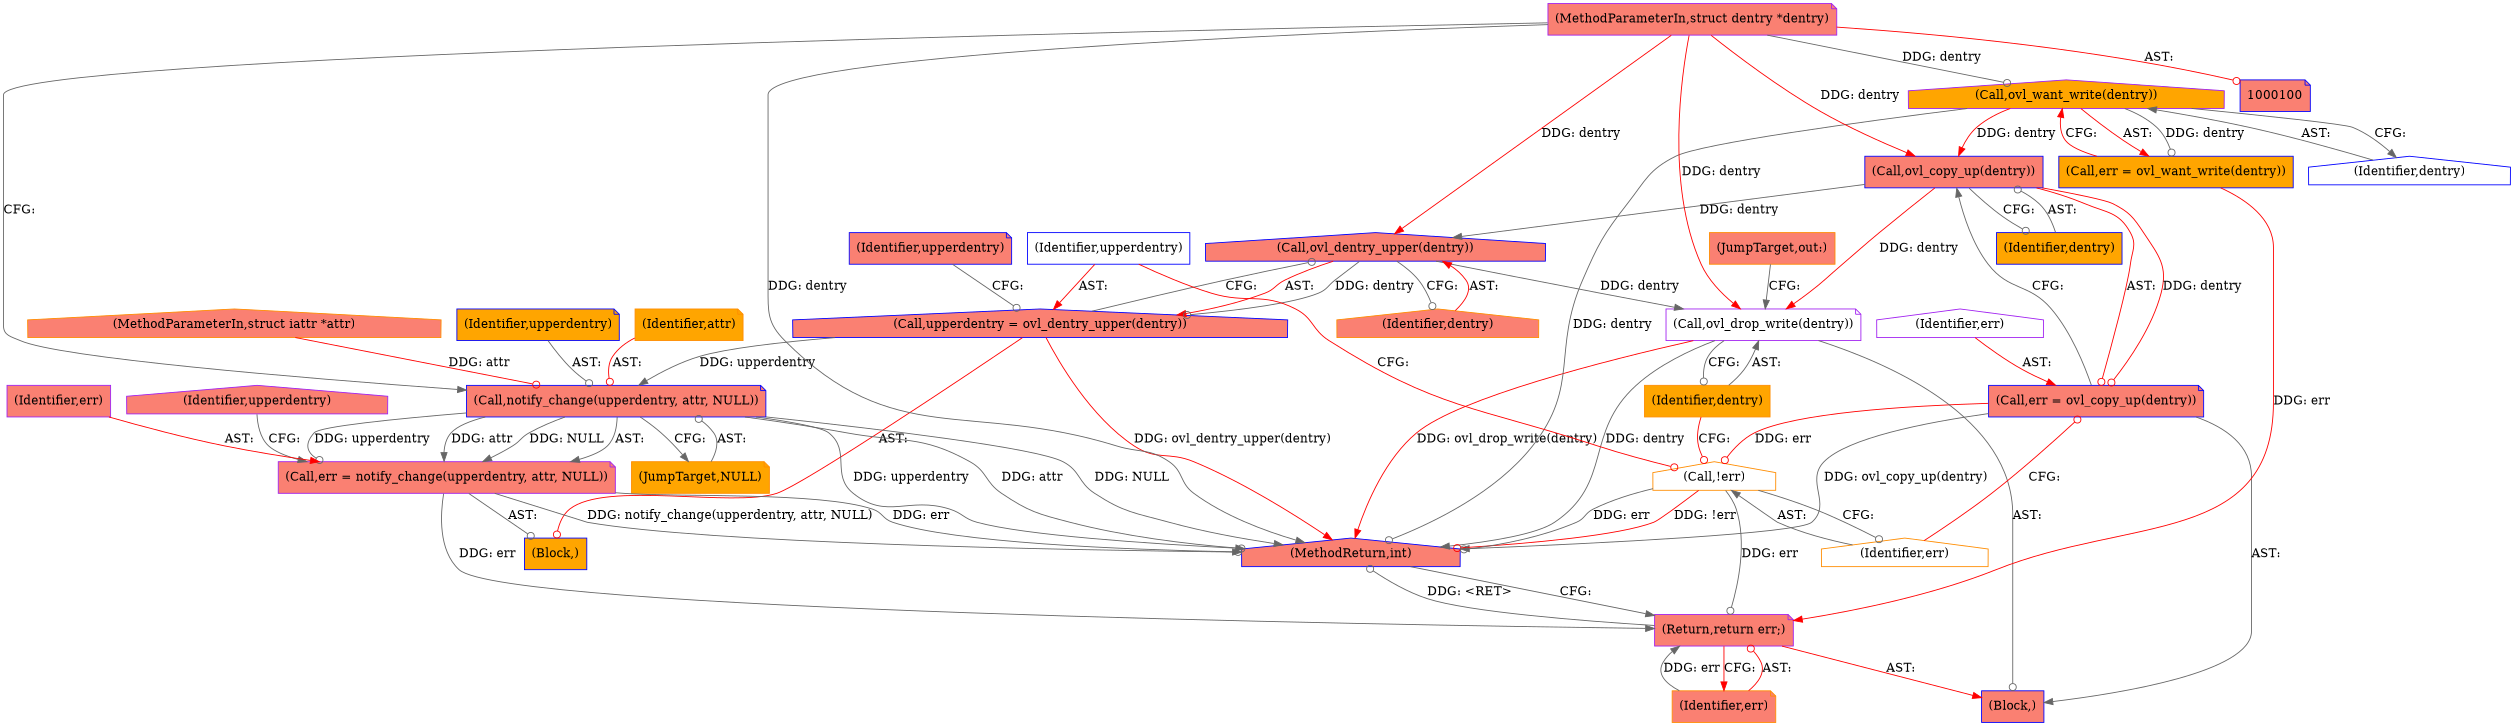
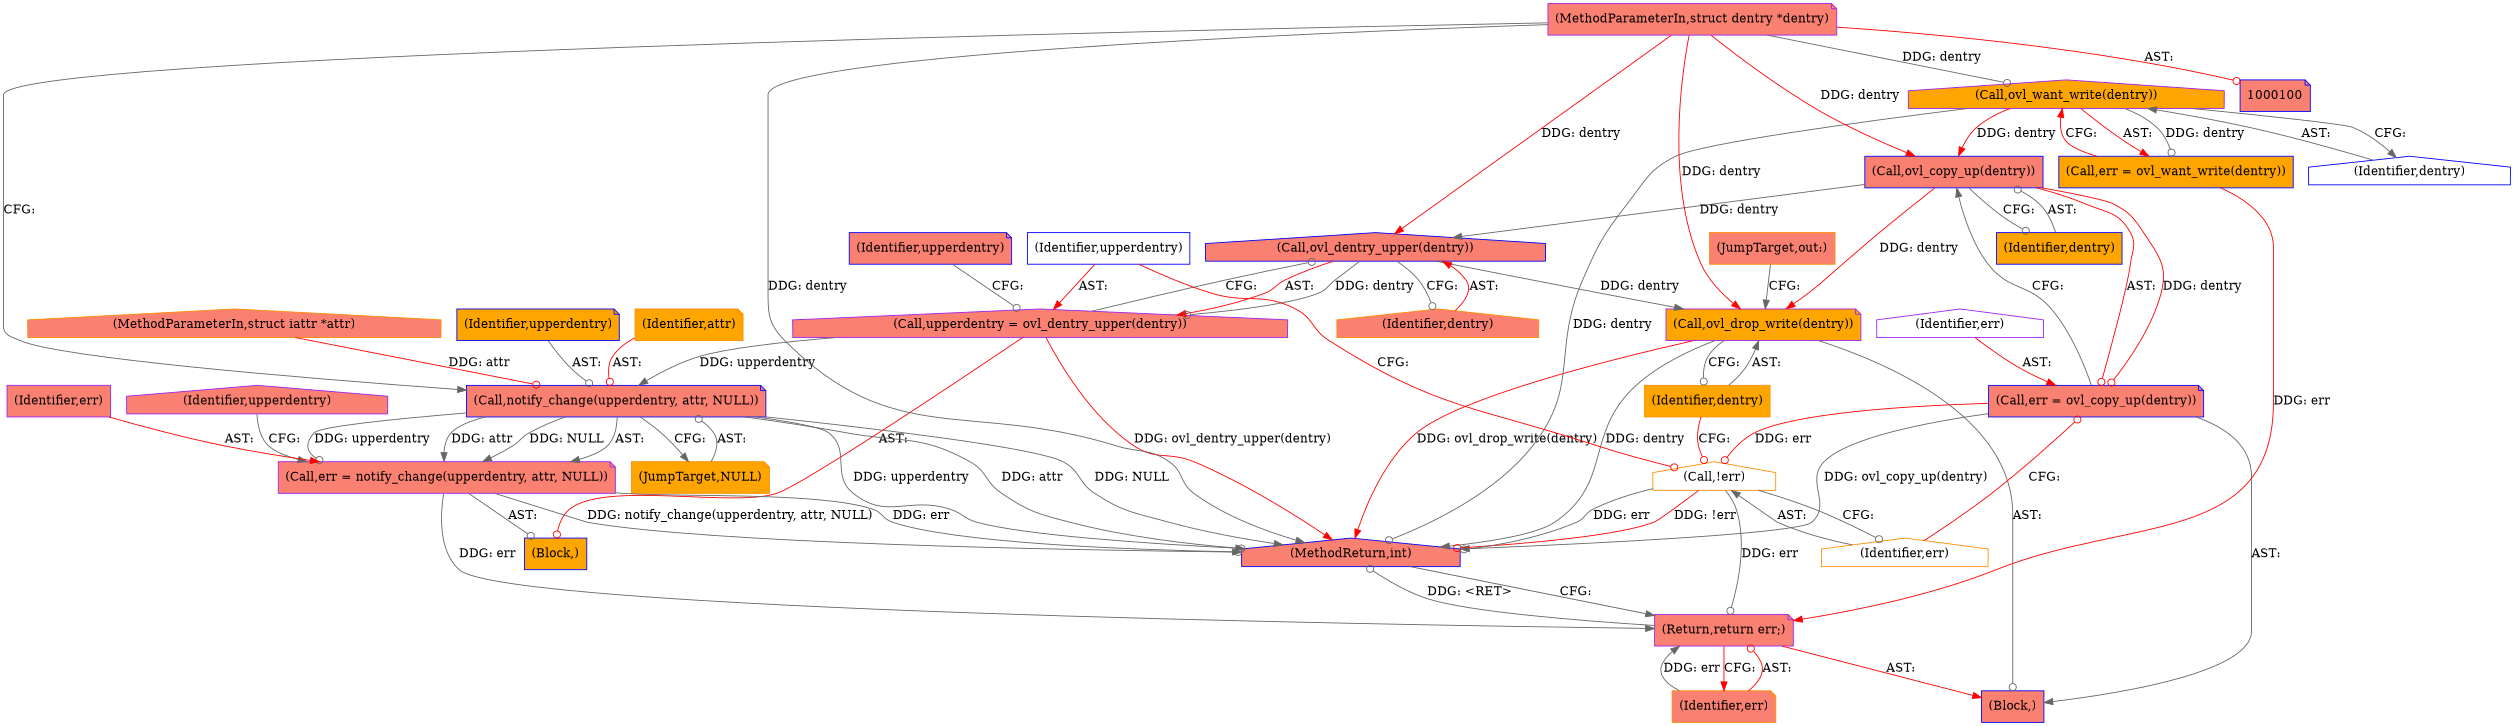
(1040, 325) -> (1040, 325)
(1763, 325) -> (1763, 325)
